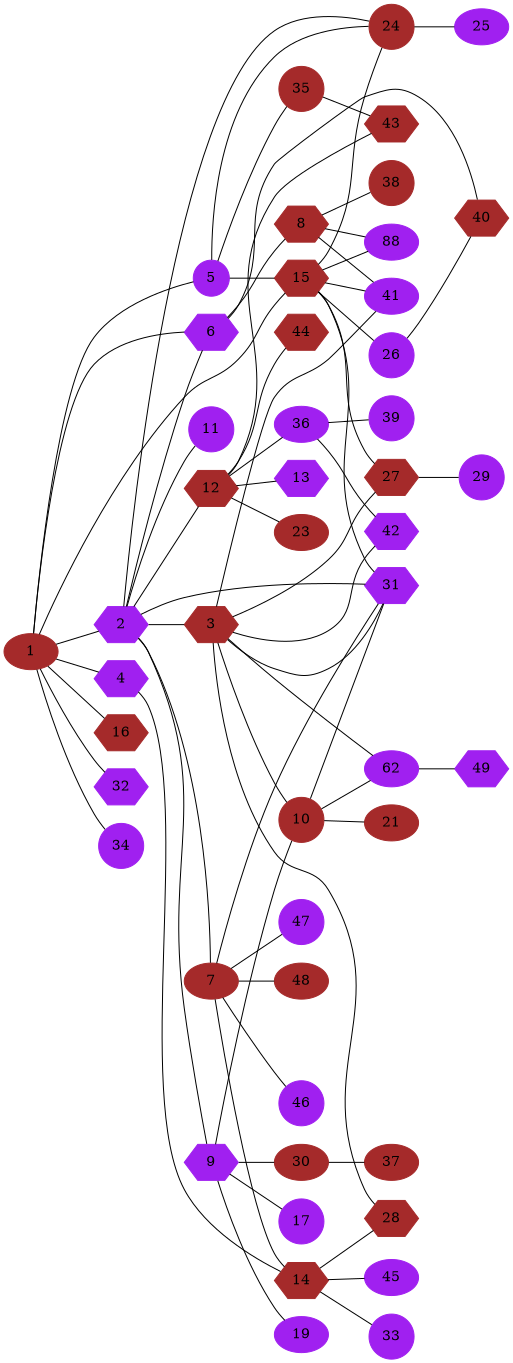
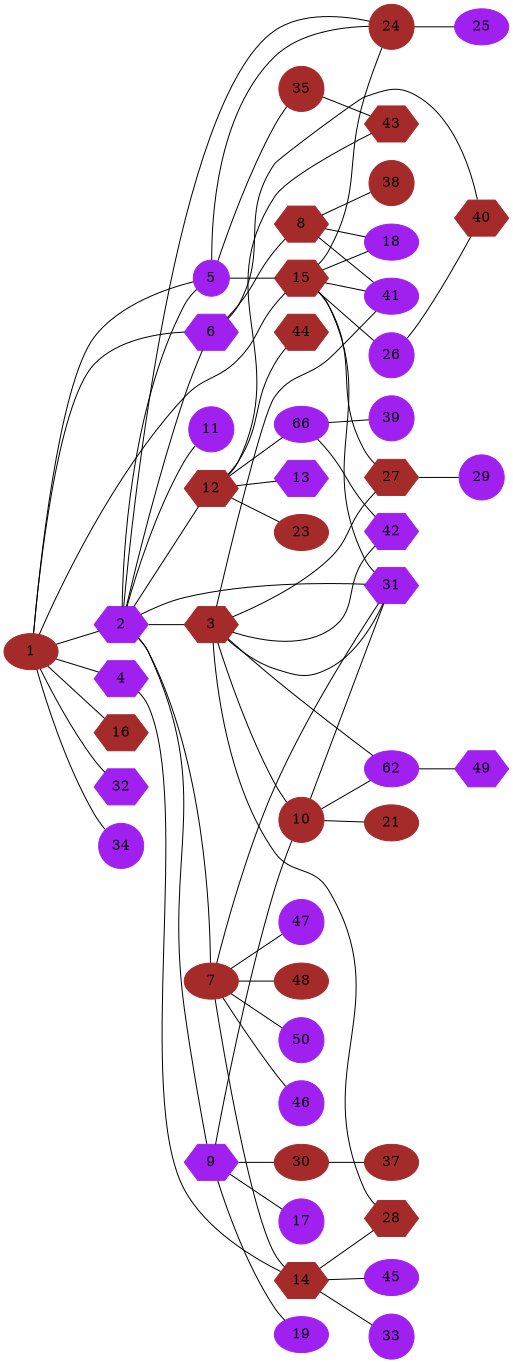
(392, 242) -> (392, 242)
(301, 424) -> (301, 424)
none -> (139, 442)
none -> (301, 1040)
